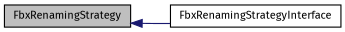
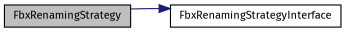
(156, 24) -> (145, 9)
